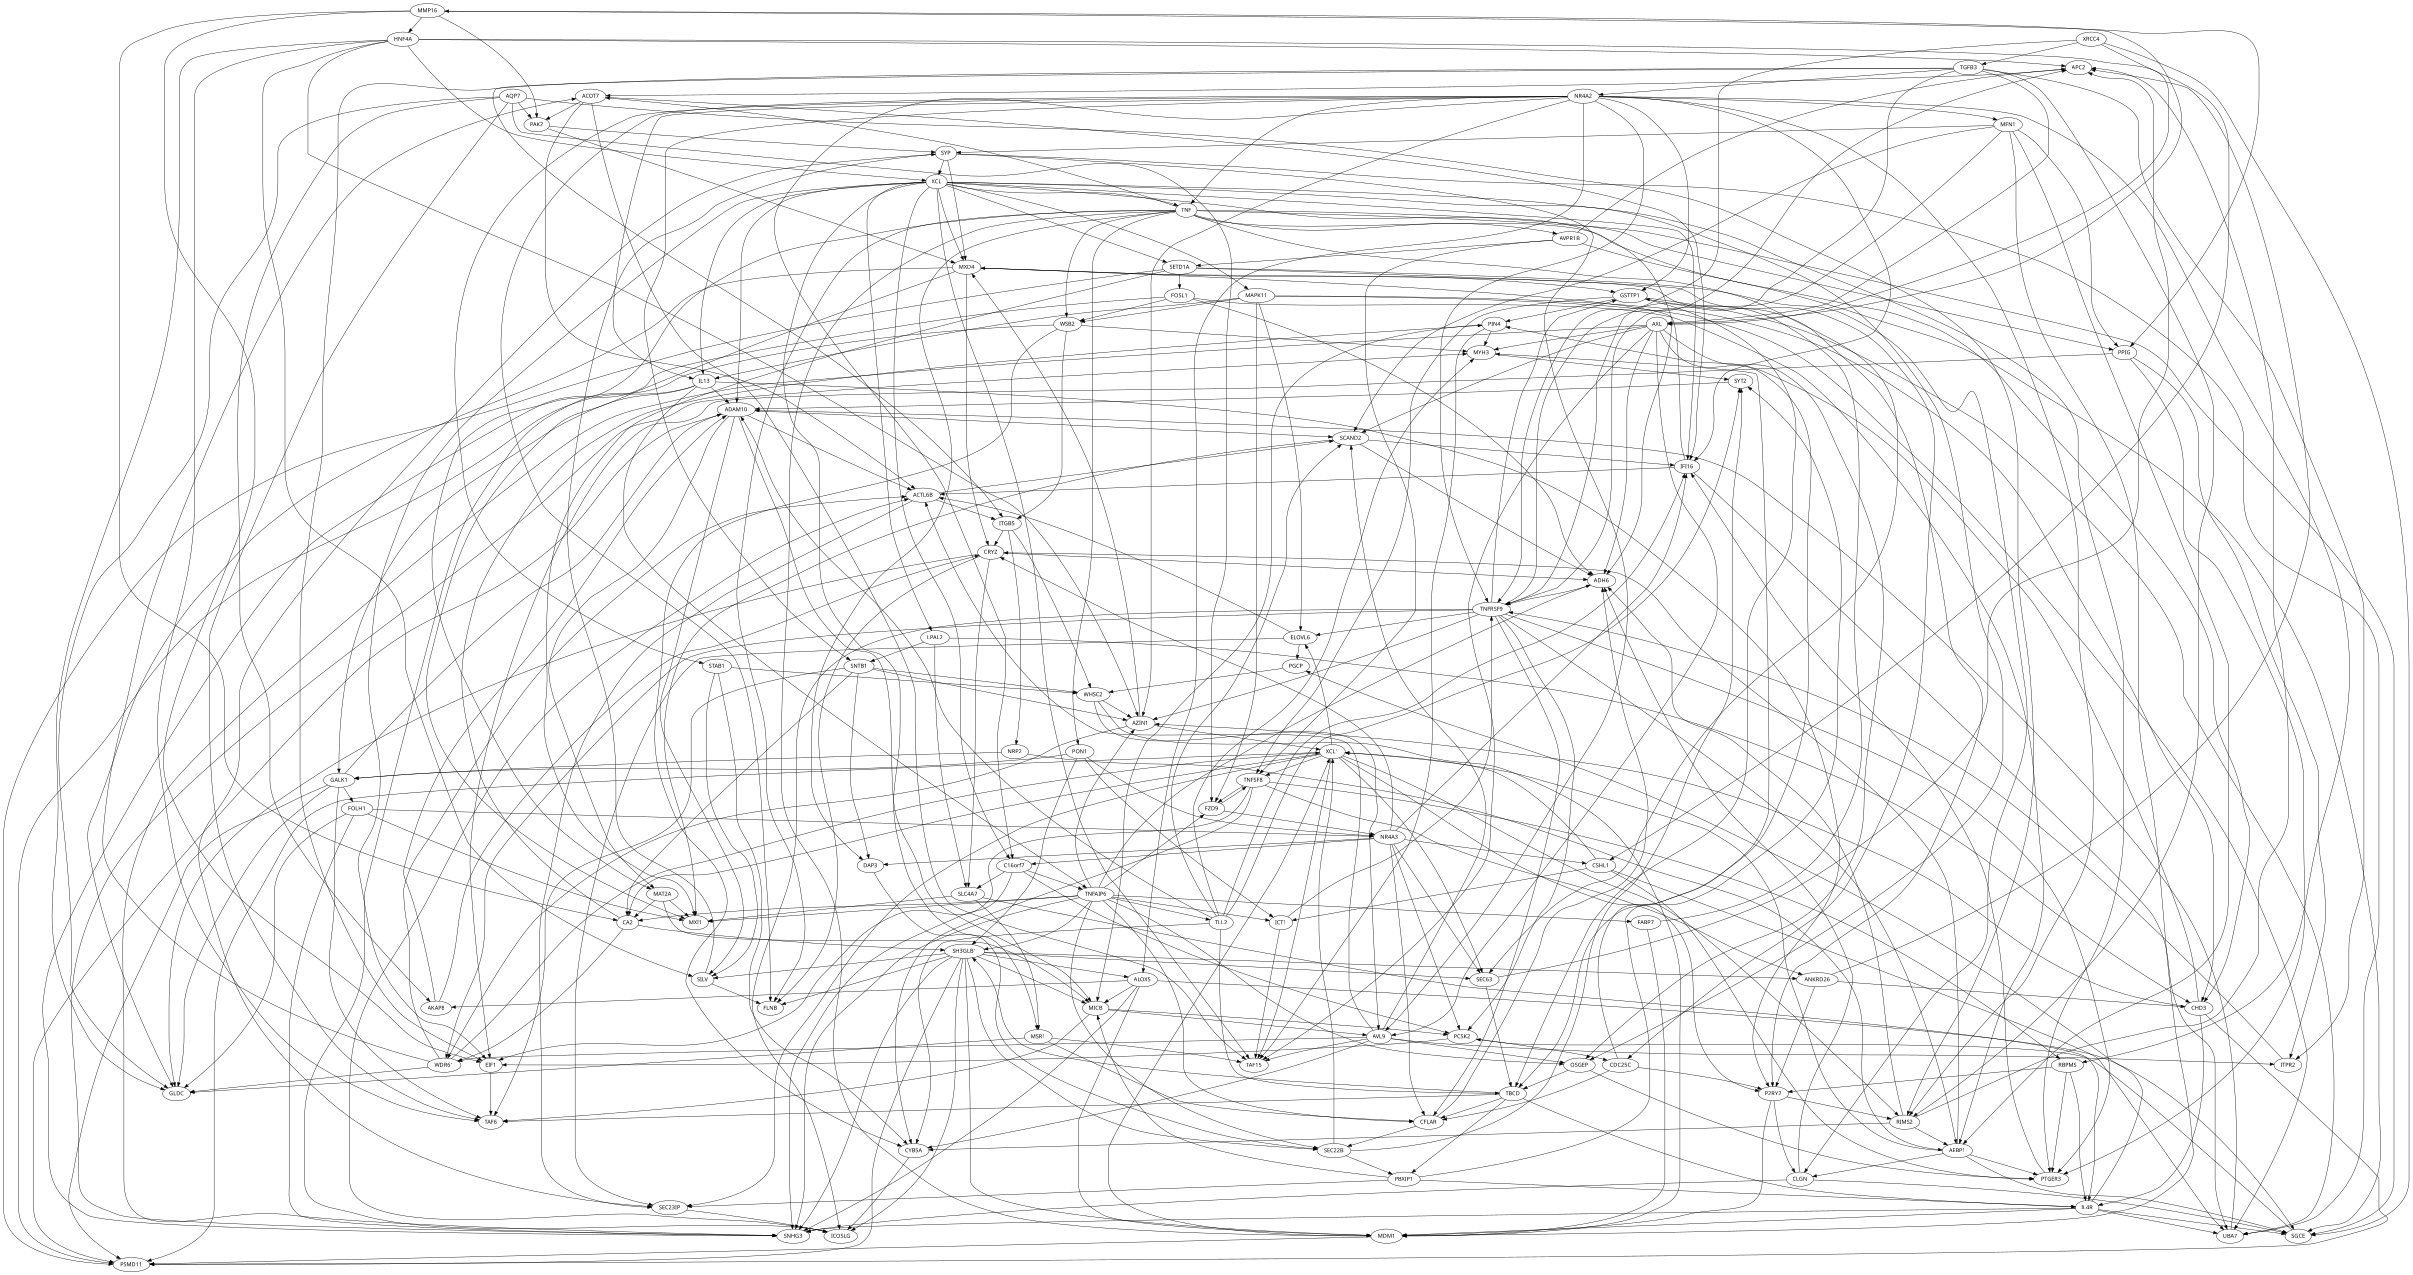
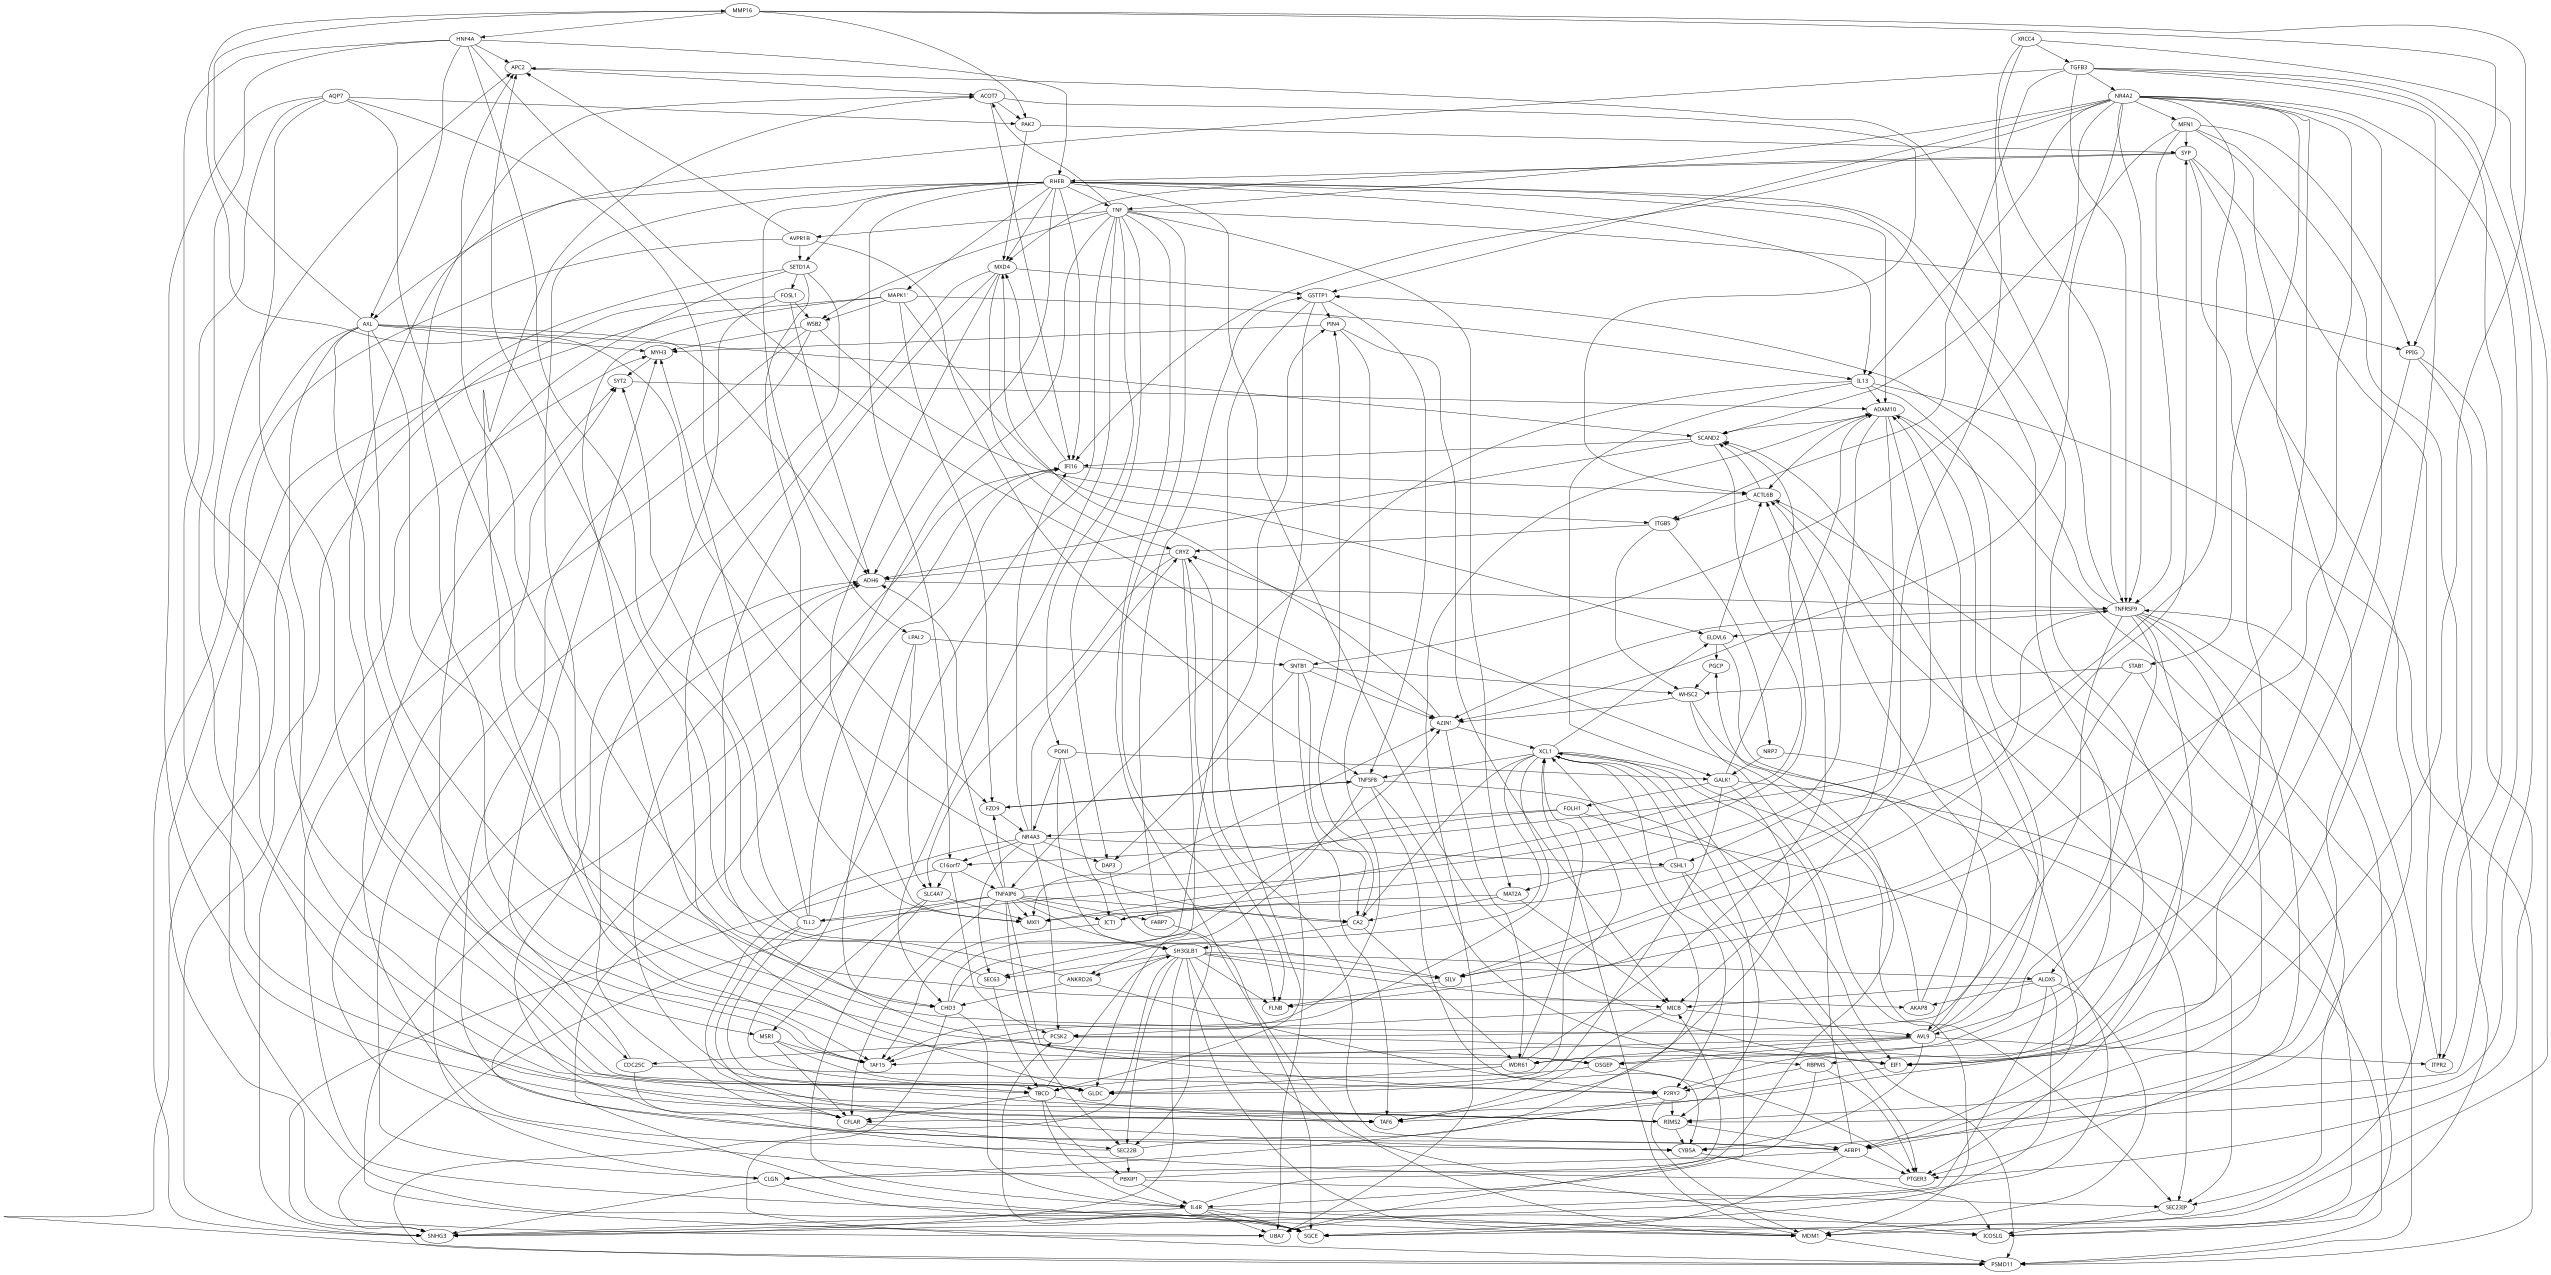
(937, 182) -> (1057, 182)
(1891, 397) -> (899, 764)
(940, 705) -> (2000, 739)
